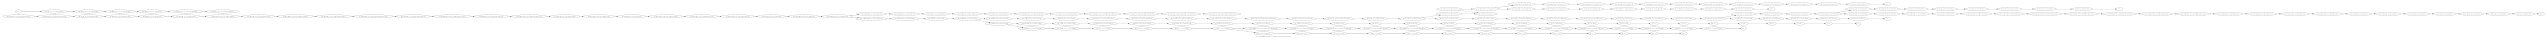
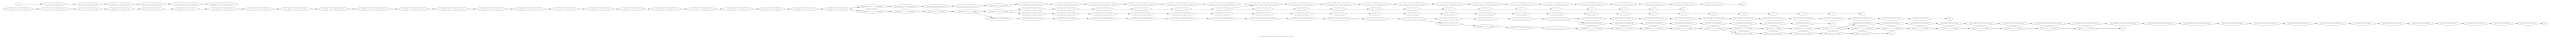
(1467, 11) -> (1503, 19)
